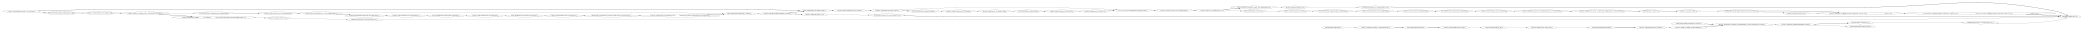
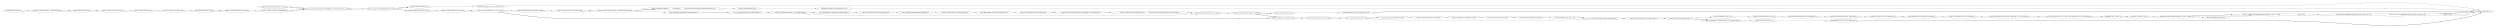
none -> (453, 11)
